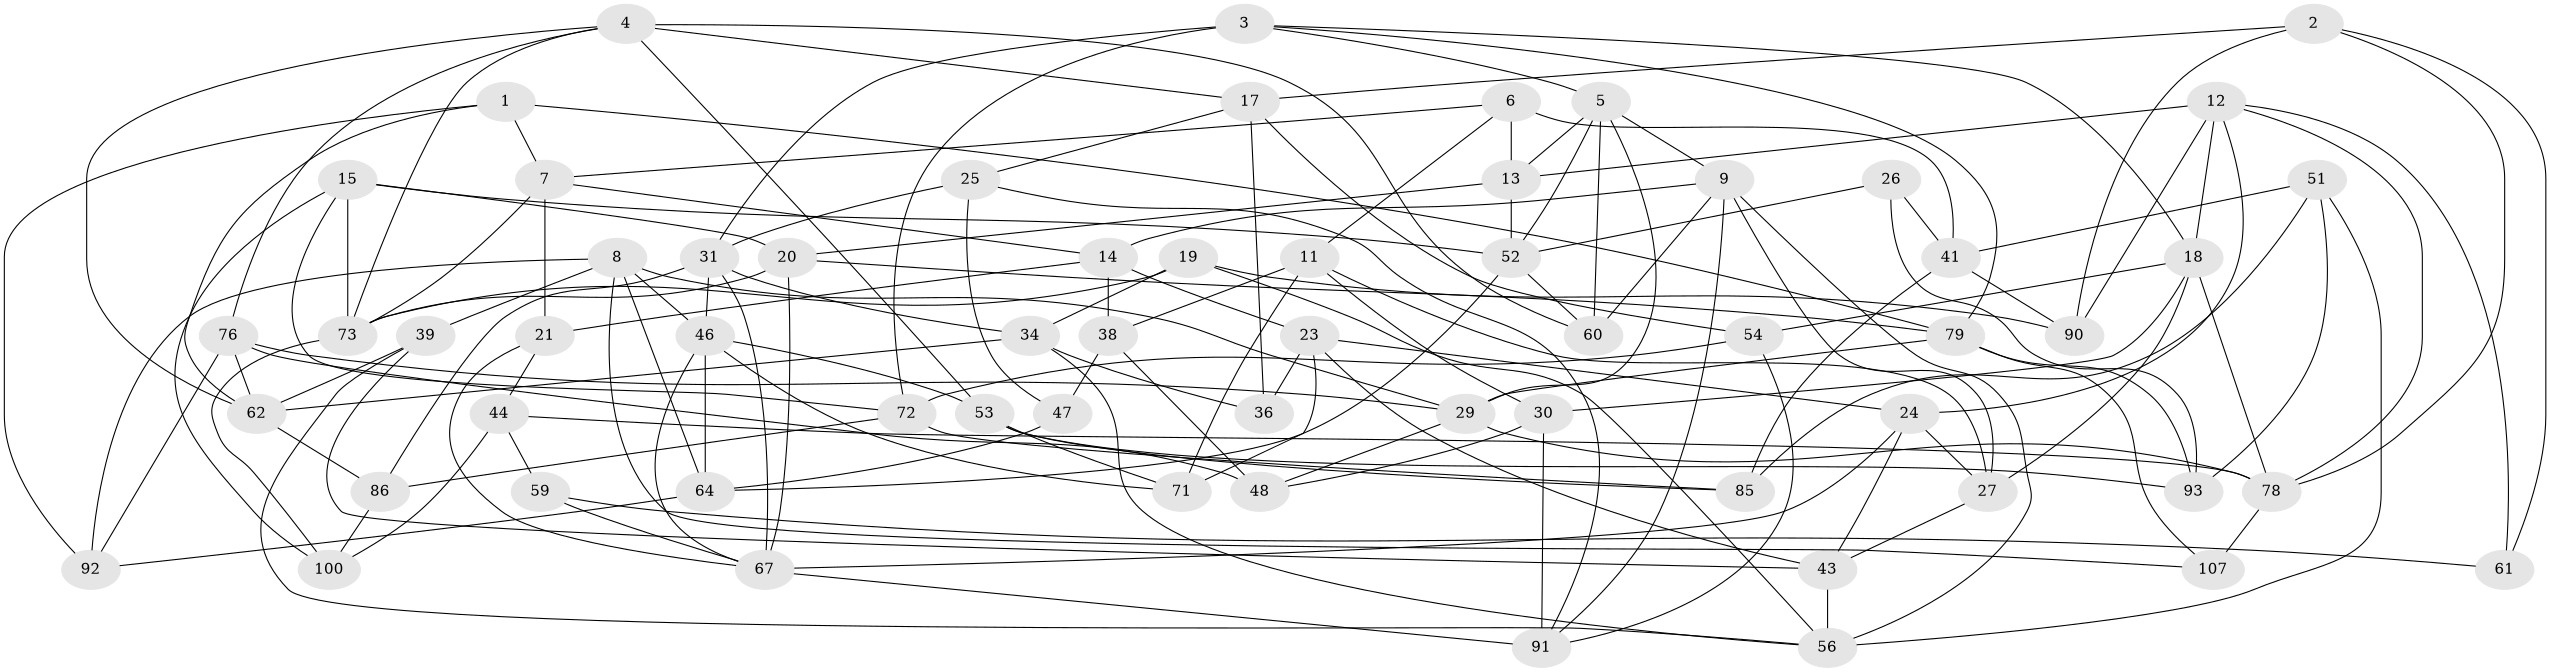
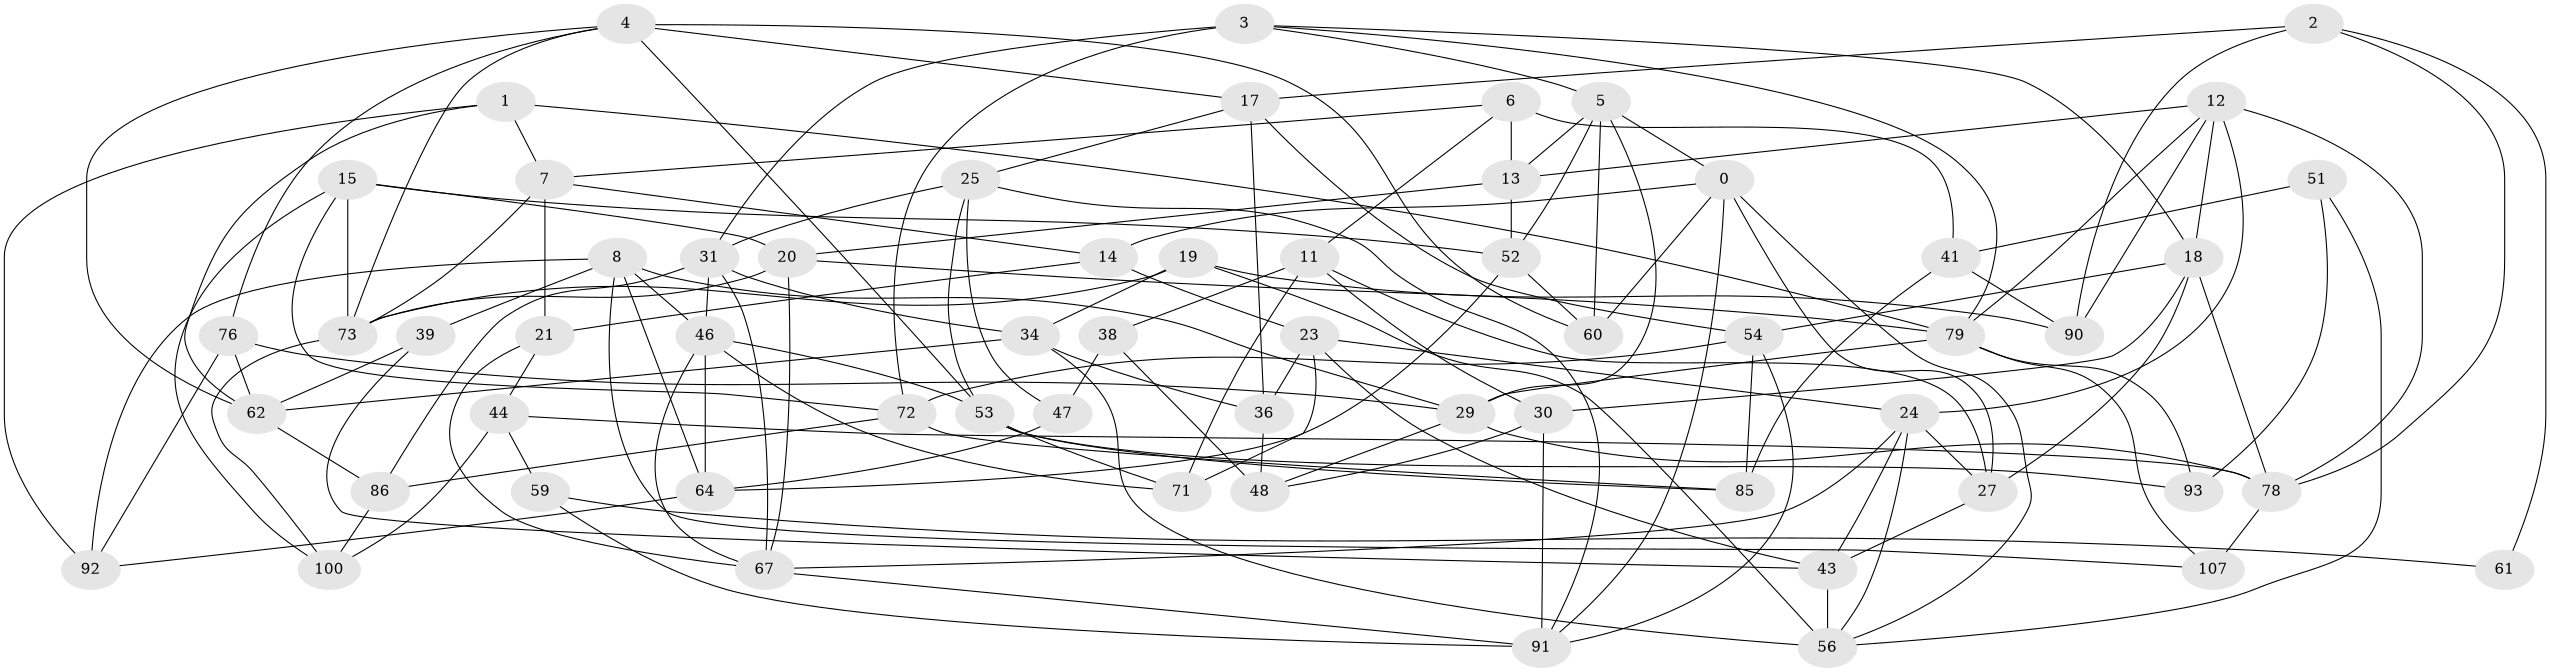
(1725, 180) -> (1725, 180)
(1891, 180) -> none
(2469, 265) -> (2088, 221)
none -> (949, 289)
(1108, 297) -> none
(2054, 378) -> (1750, 414)
(744, 419) -> (1262, 453)
(633, 528) -> (1025, 627)
(889, 626) -> (1887, 531)
